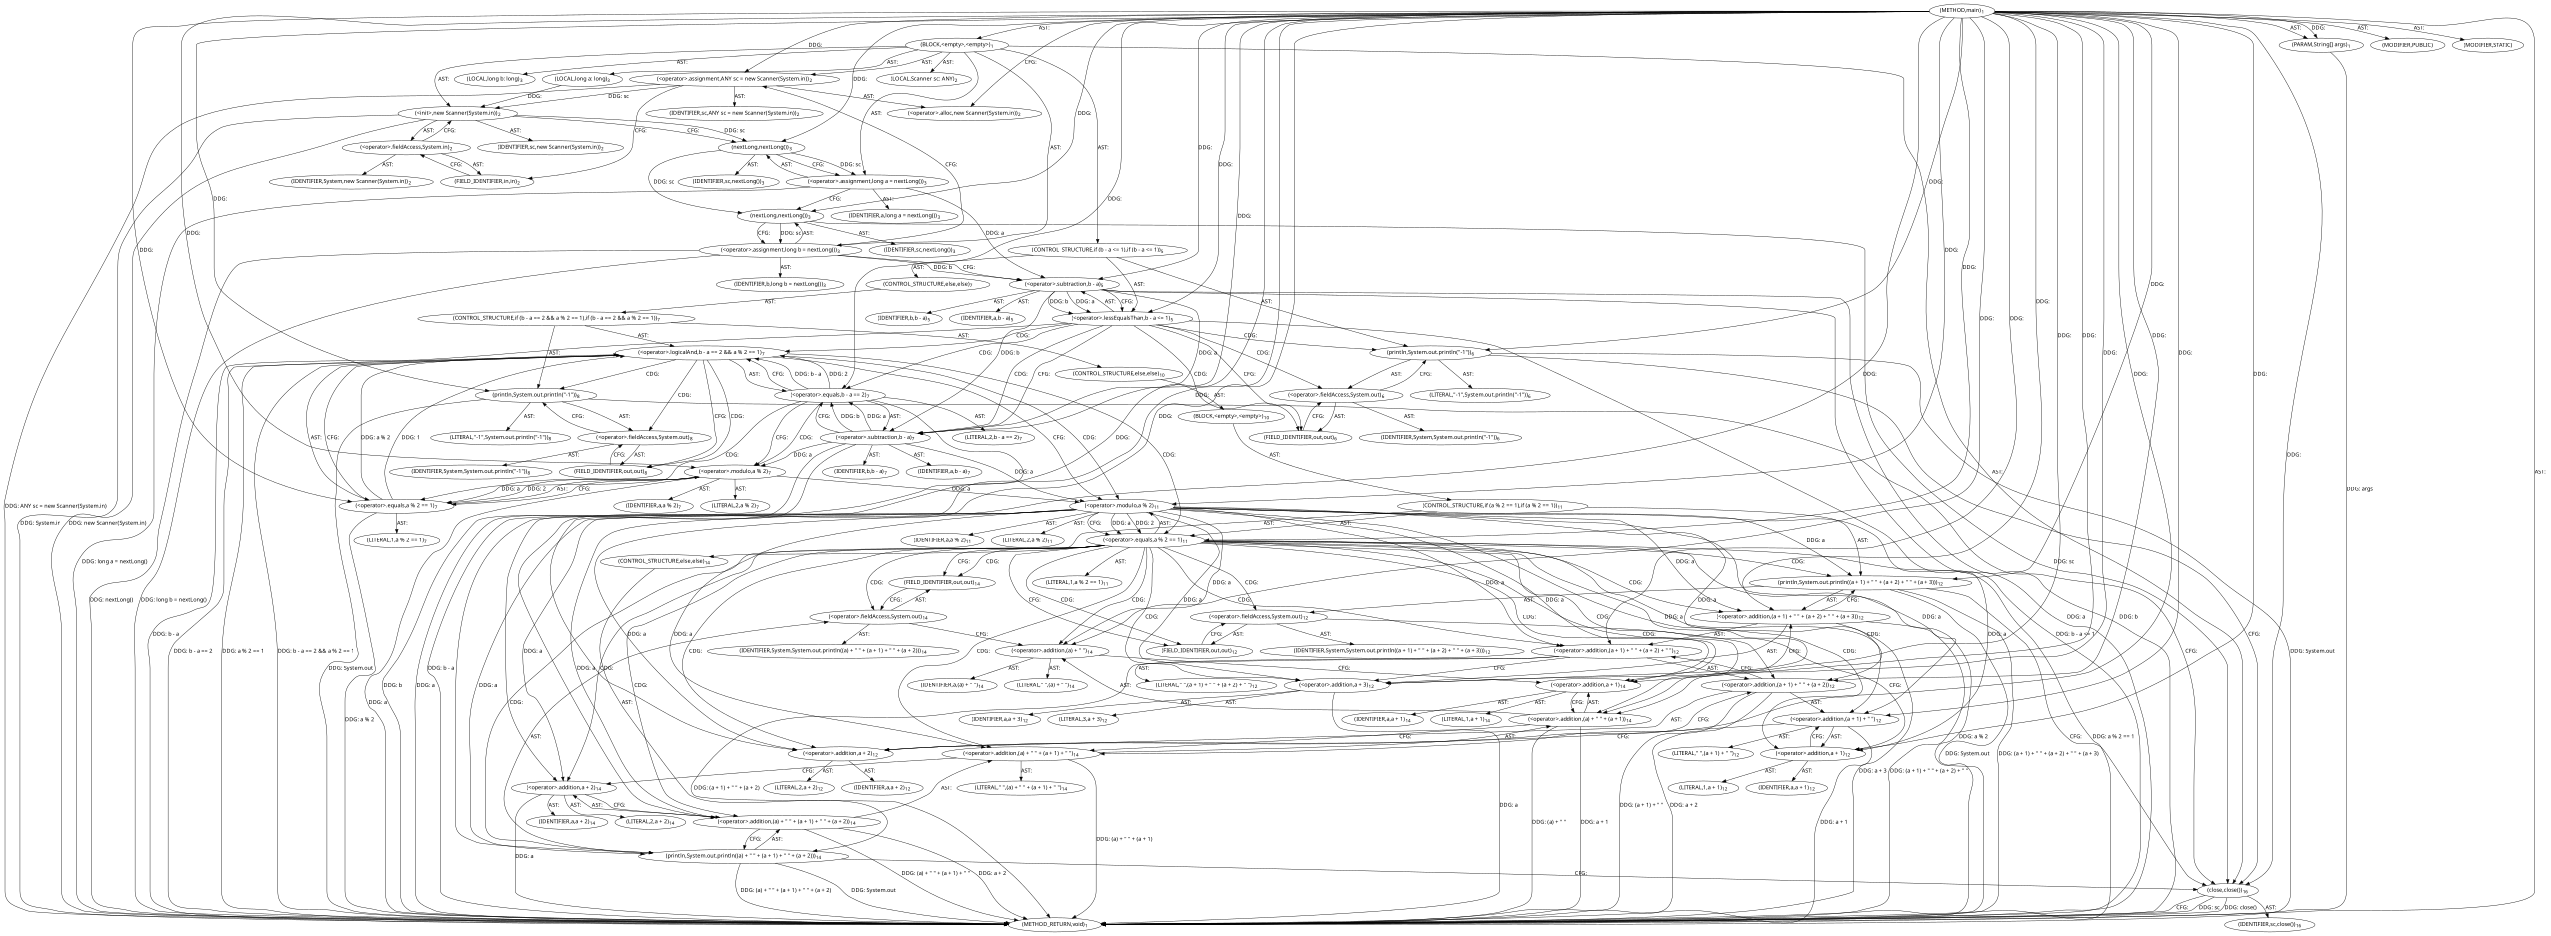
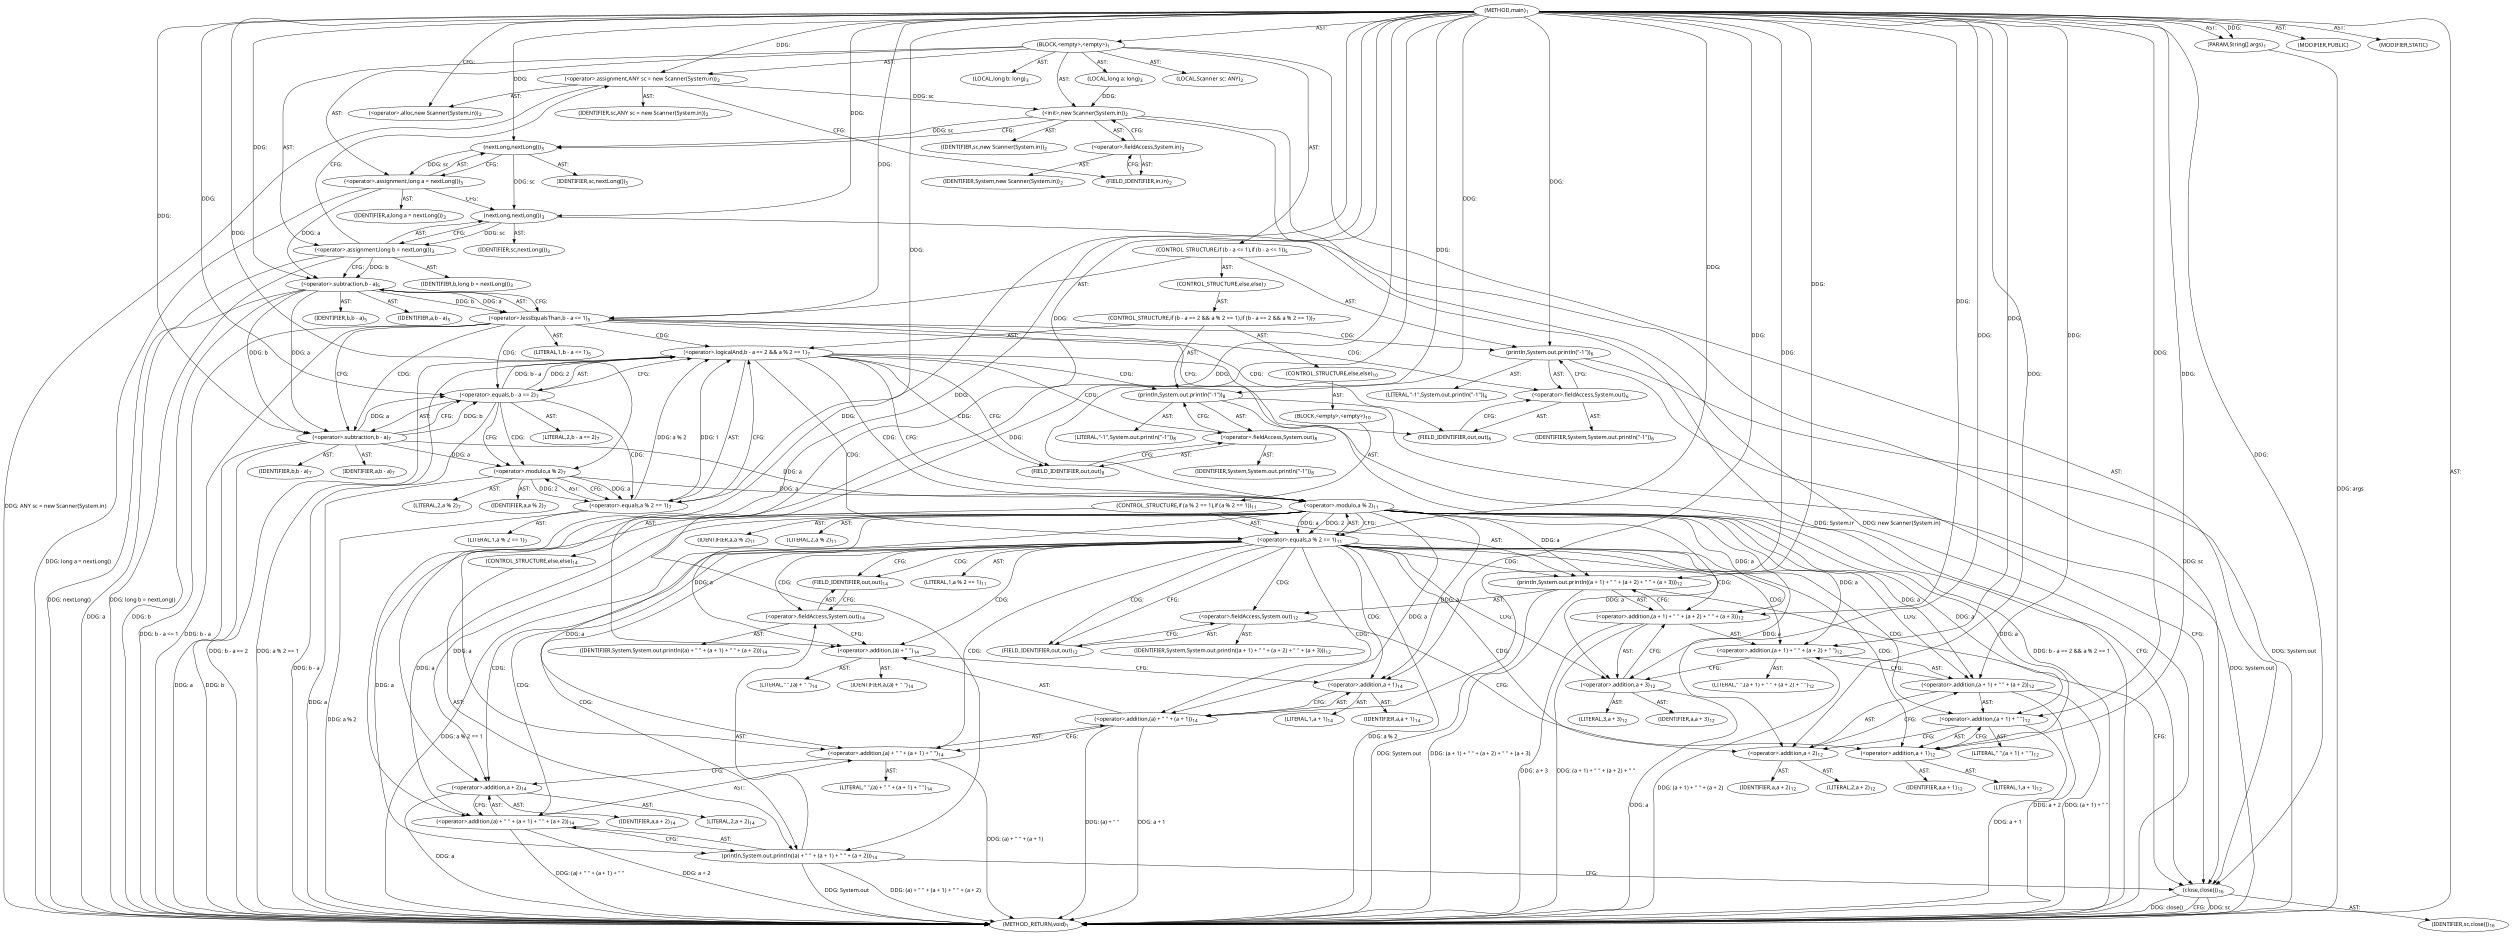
none -> (562, 353)
